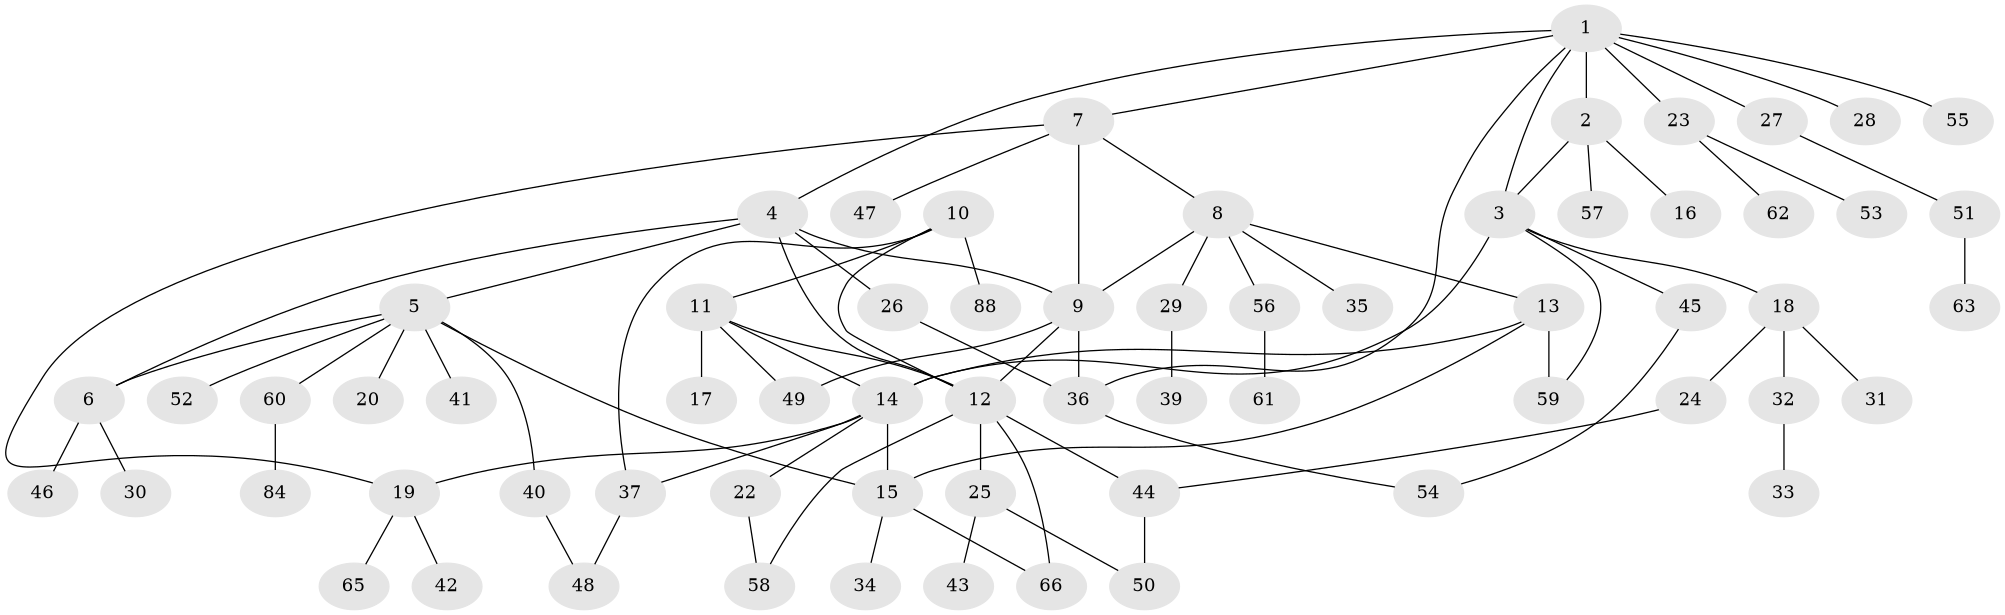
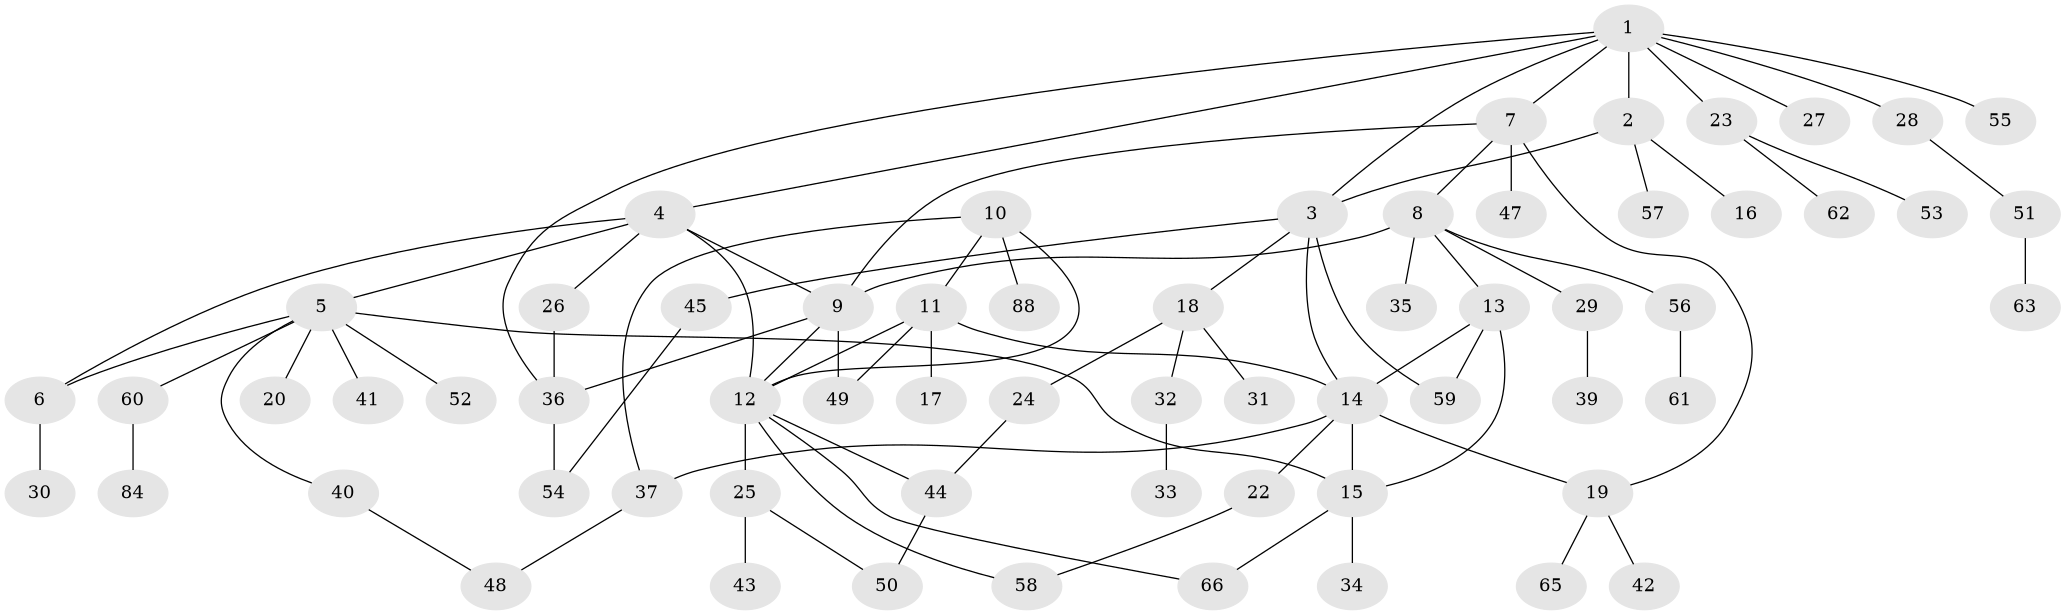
(1869, 168) -> (1967, 168)
(43, 493) -> none
